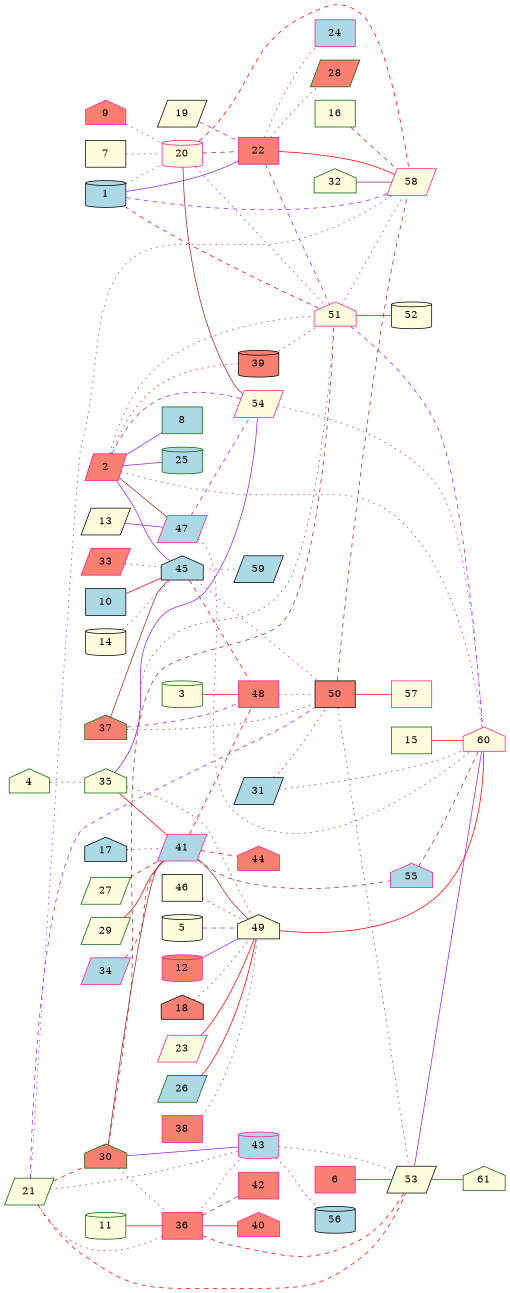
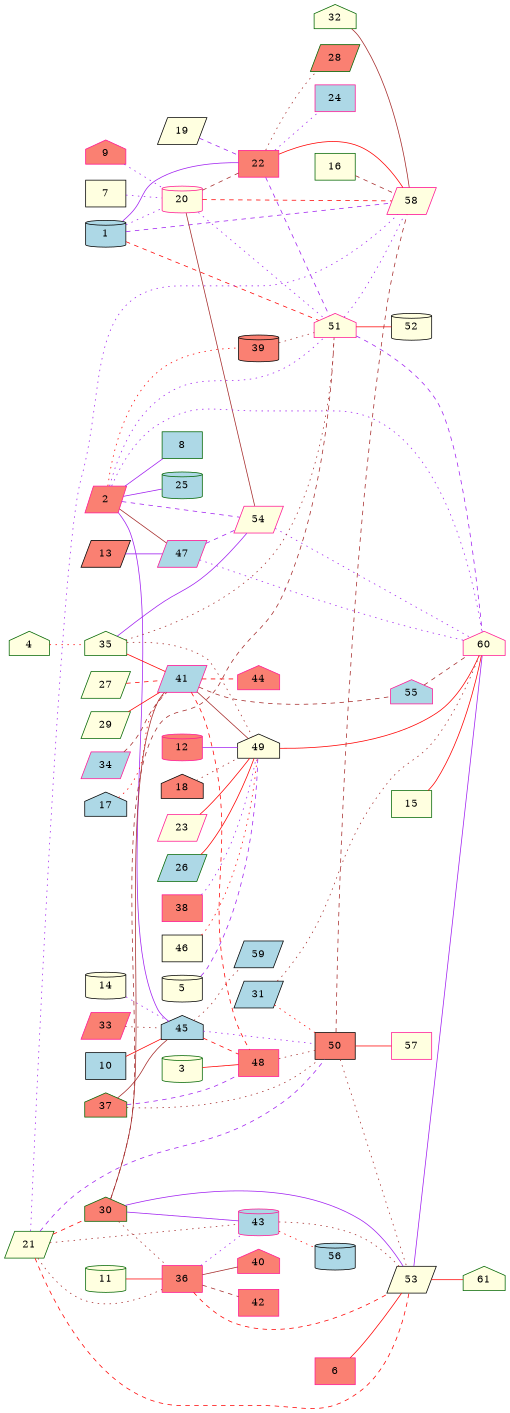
(106, 522) -> (106, 554)
none -> (276, 1193)
